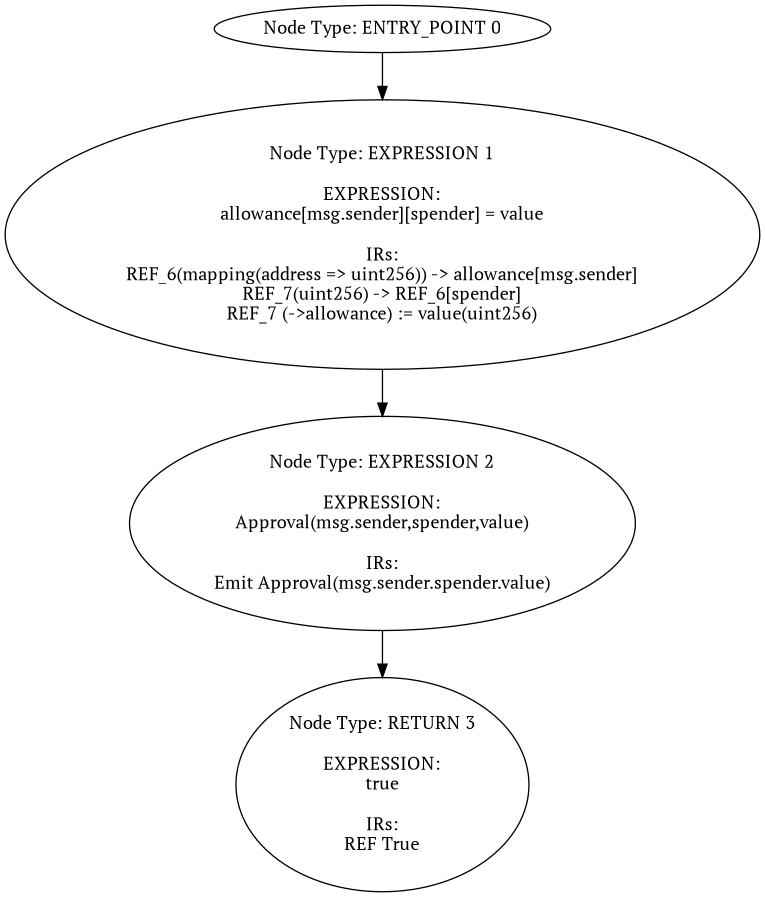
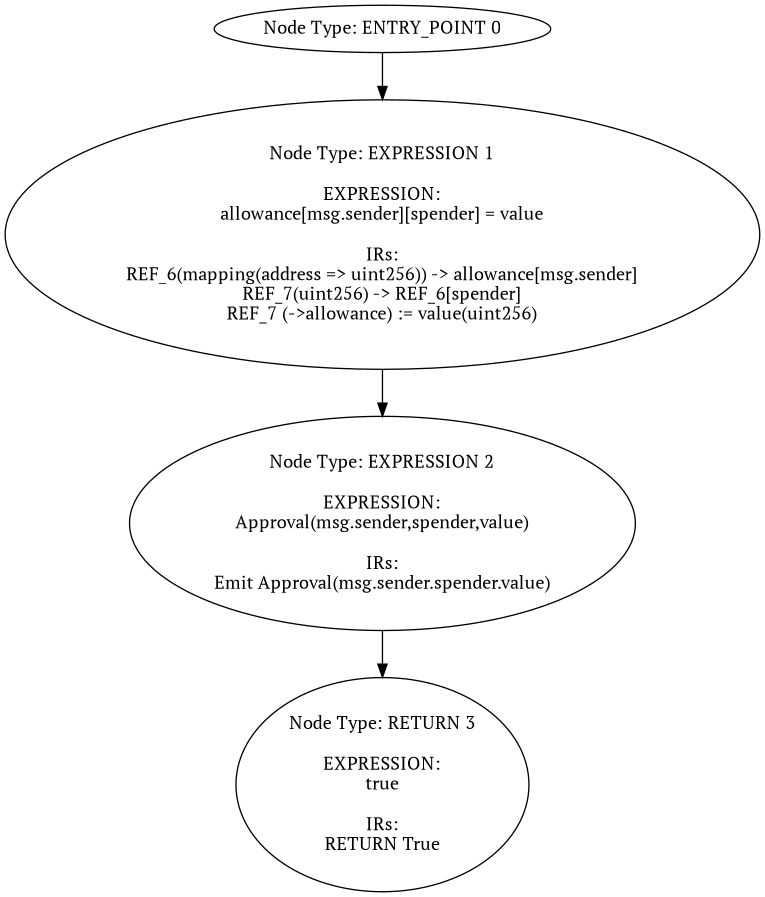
(382, 785) -> (382, 785)
